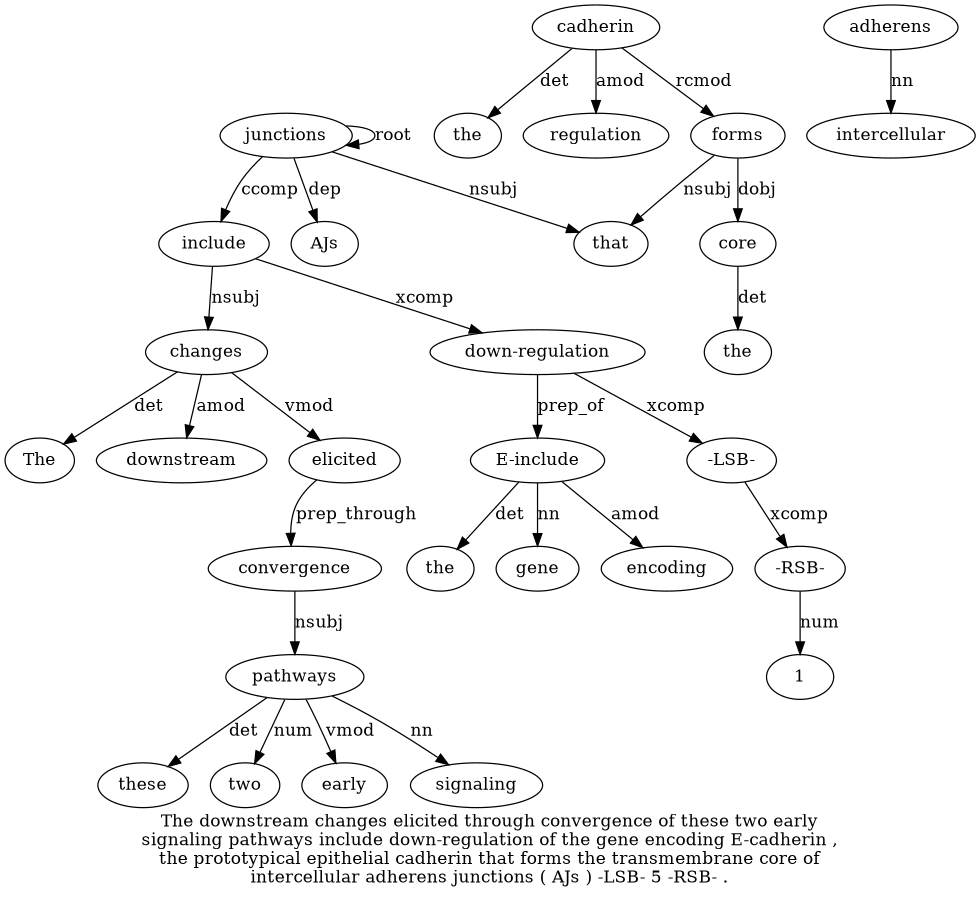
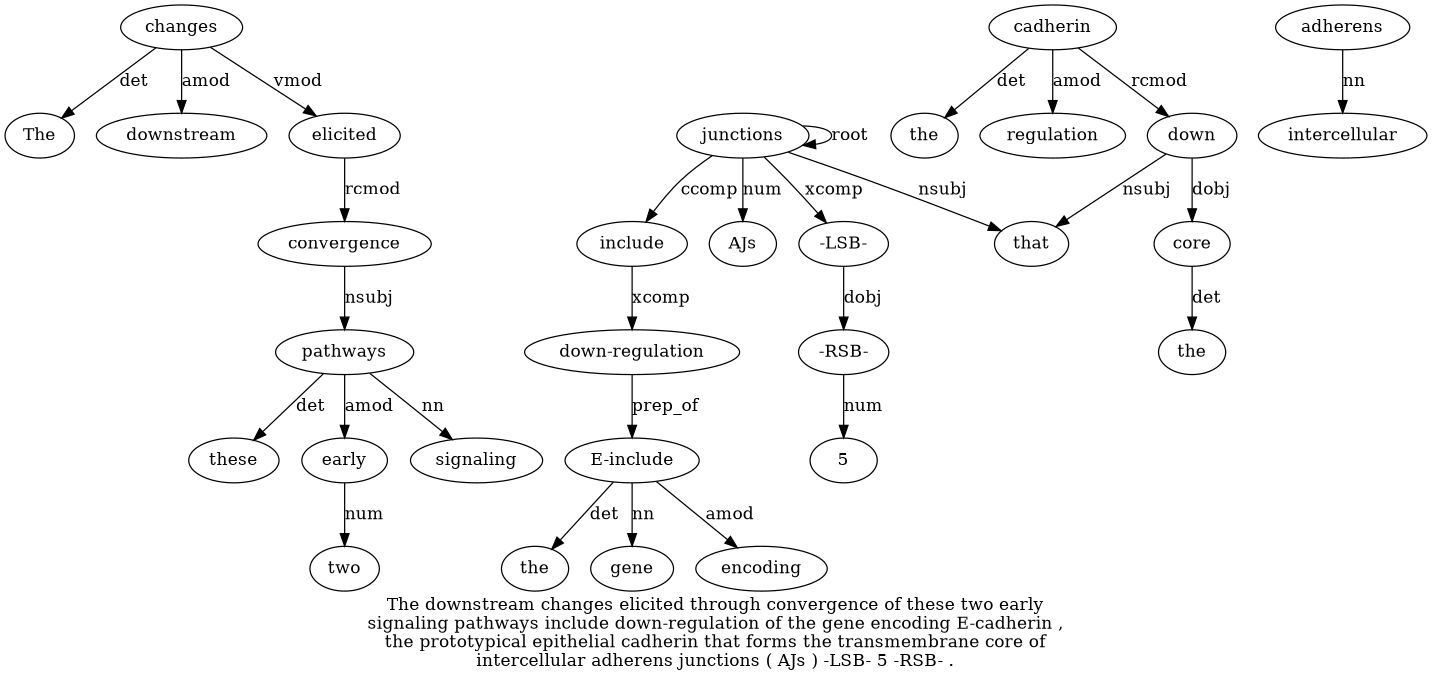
(738, 136) -> (1192, 136)
(325, 190) -> (763, 190)
(211, 292) -> none
(633, 405) -> (792, 185)
(356, 515) -> (373, 190)
(799, 515) -> (863, 298)
(800, 677) -> (844, 460)
(272, 726) -> (345, 508)
(351, 731) -> (370, 406)
